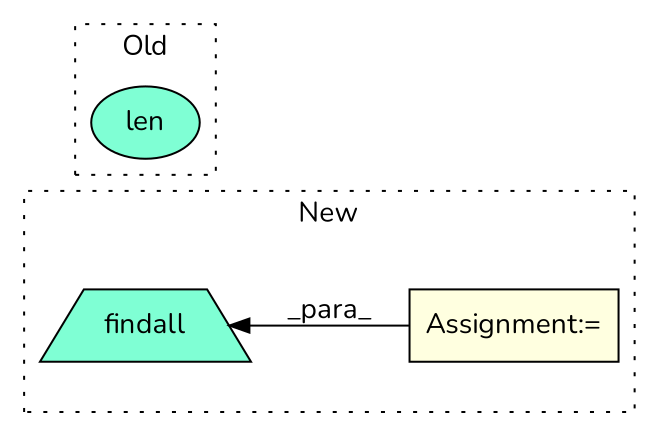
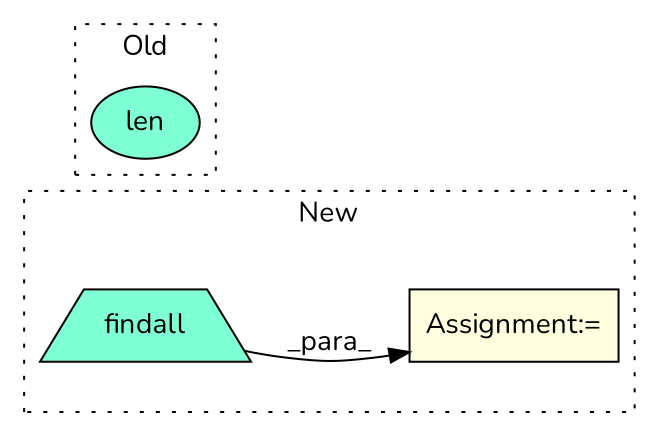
(329, 326) -> (317, 361)
